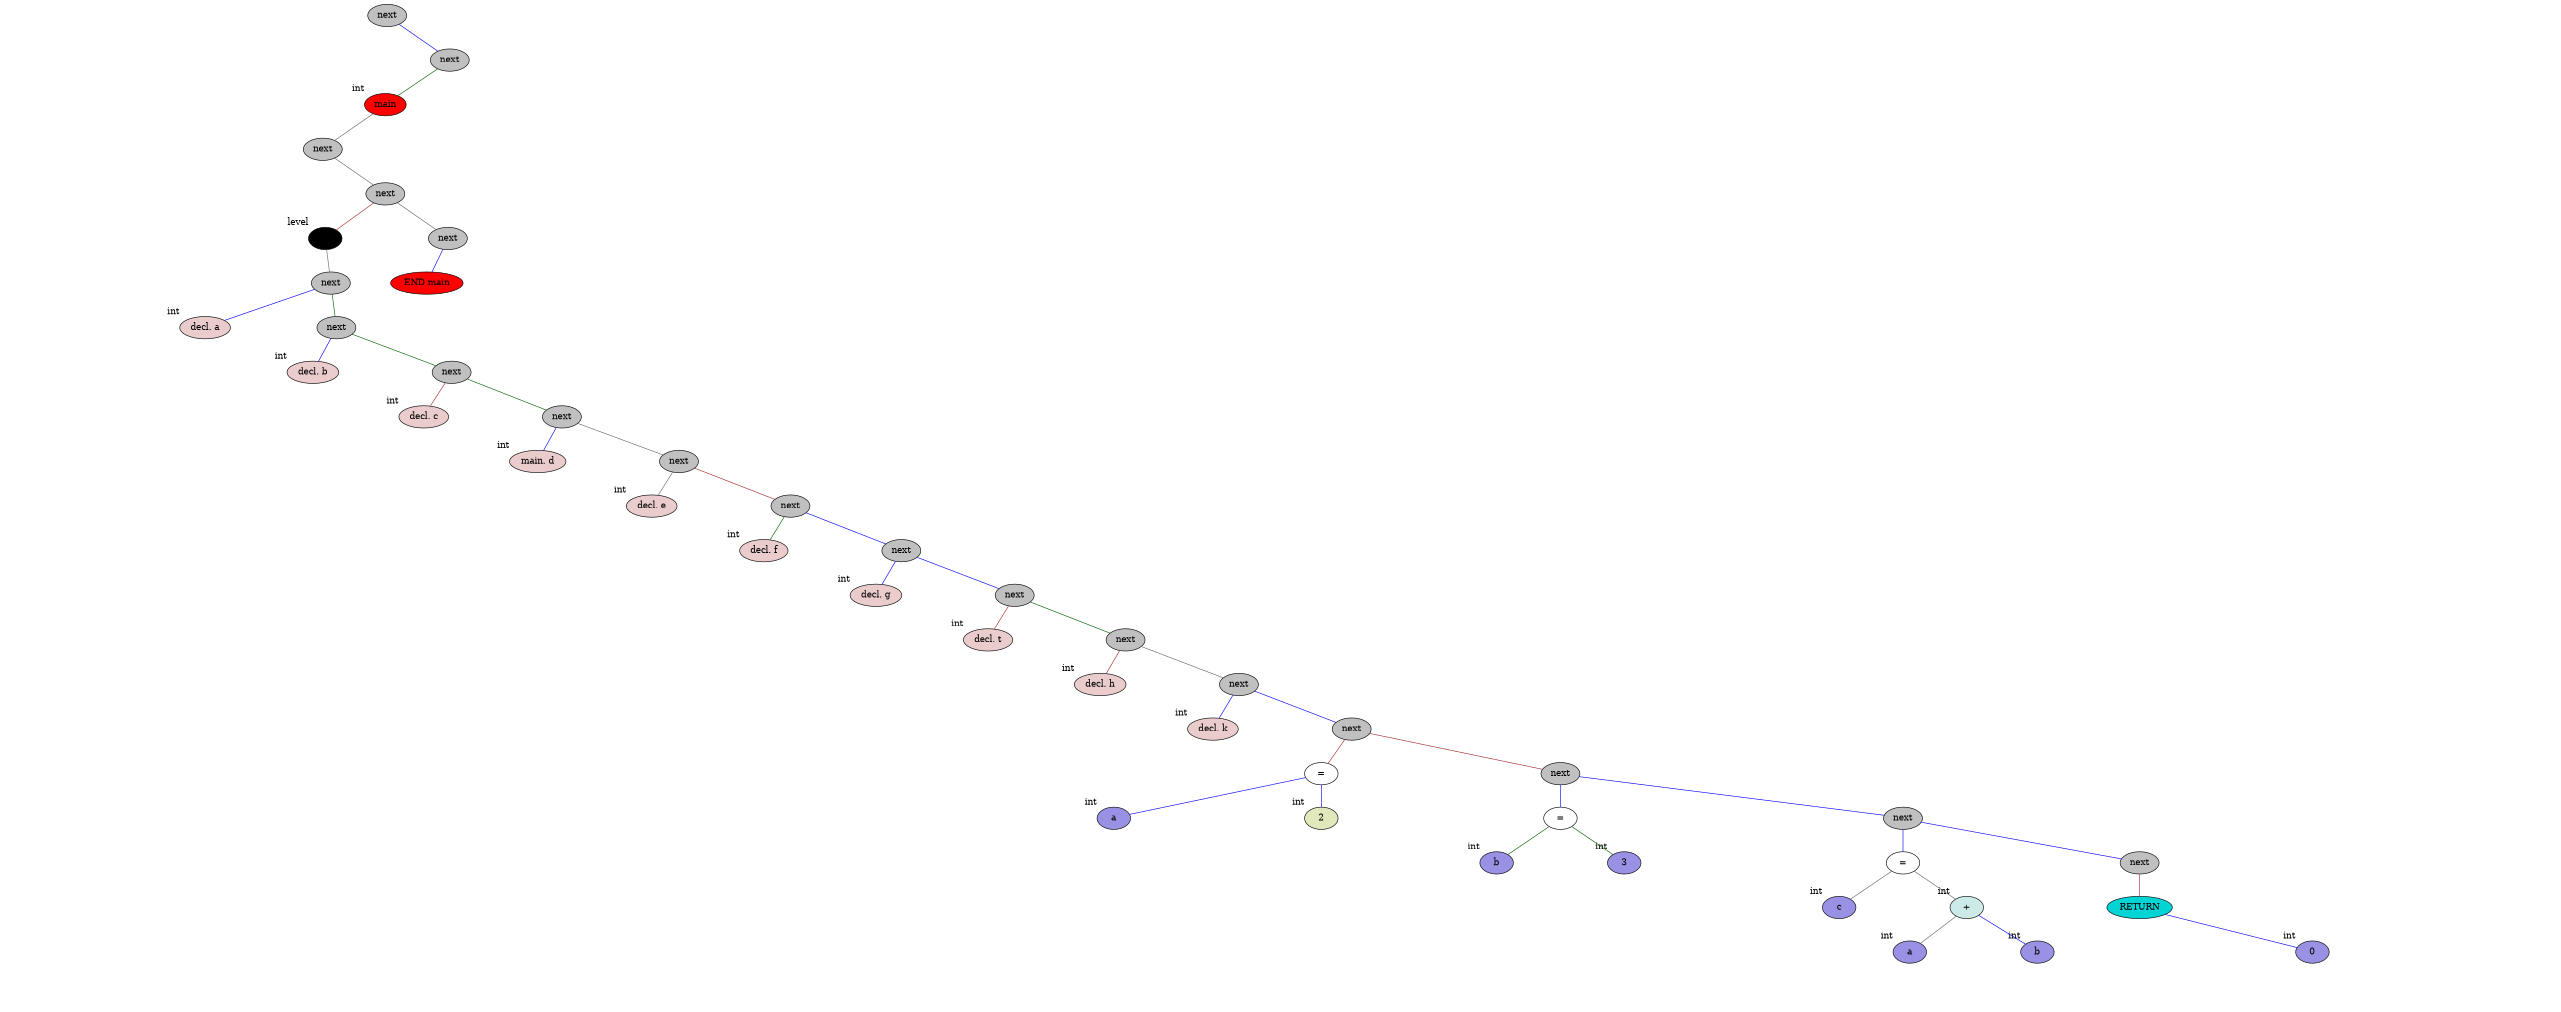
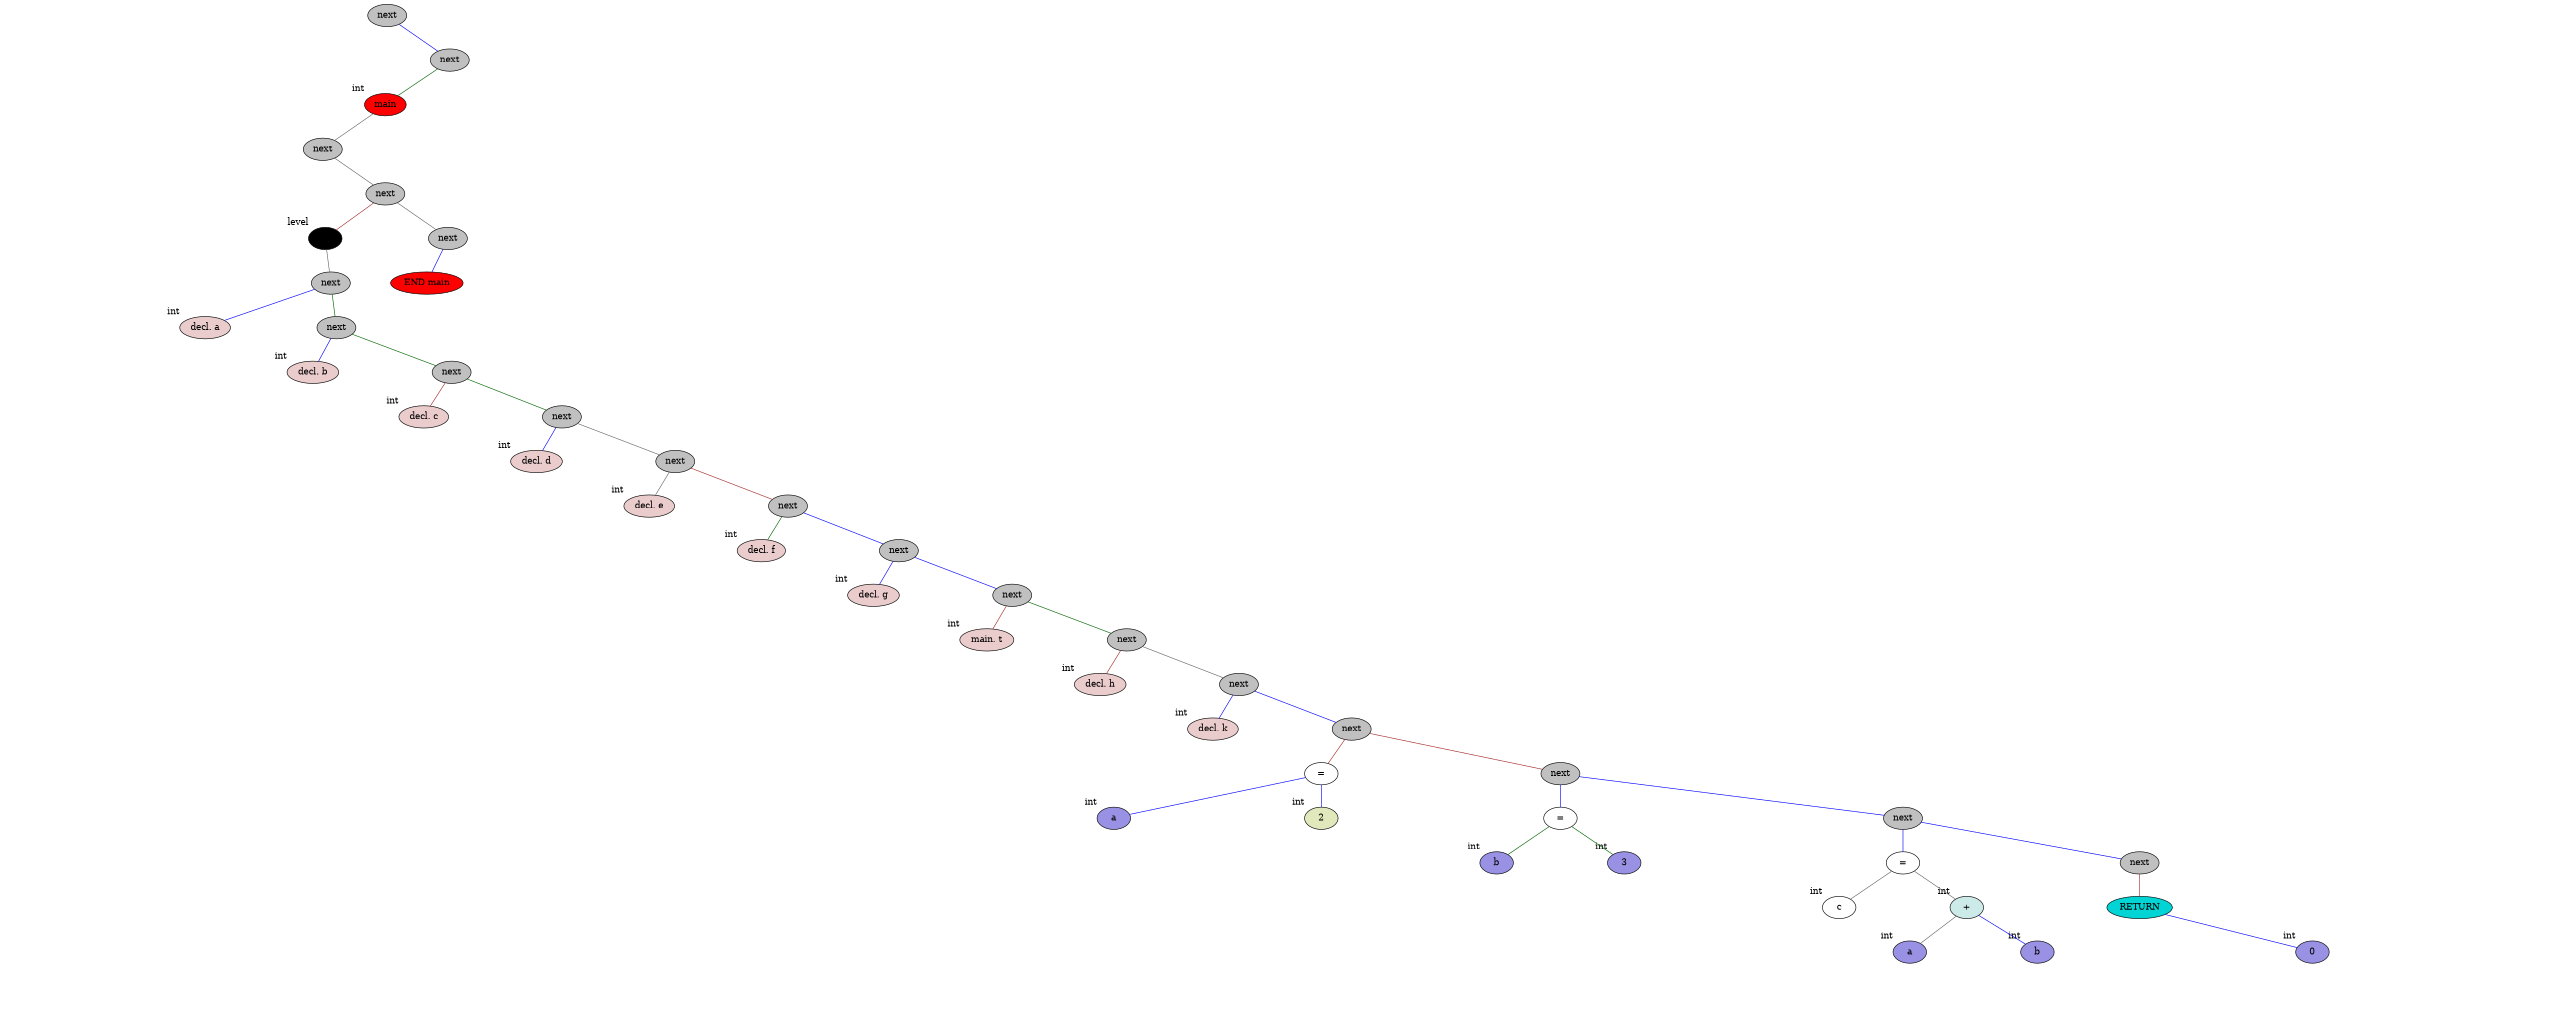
(538, 461) -> (536, 461)
(988, 640) -> (987, 640)
(1839, 907) -> (1839, 907)
